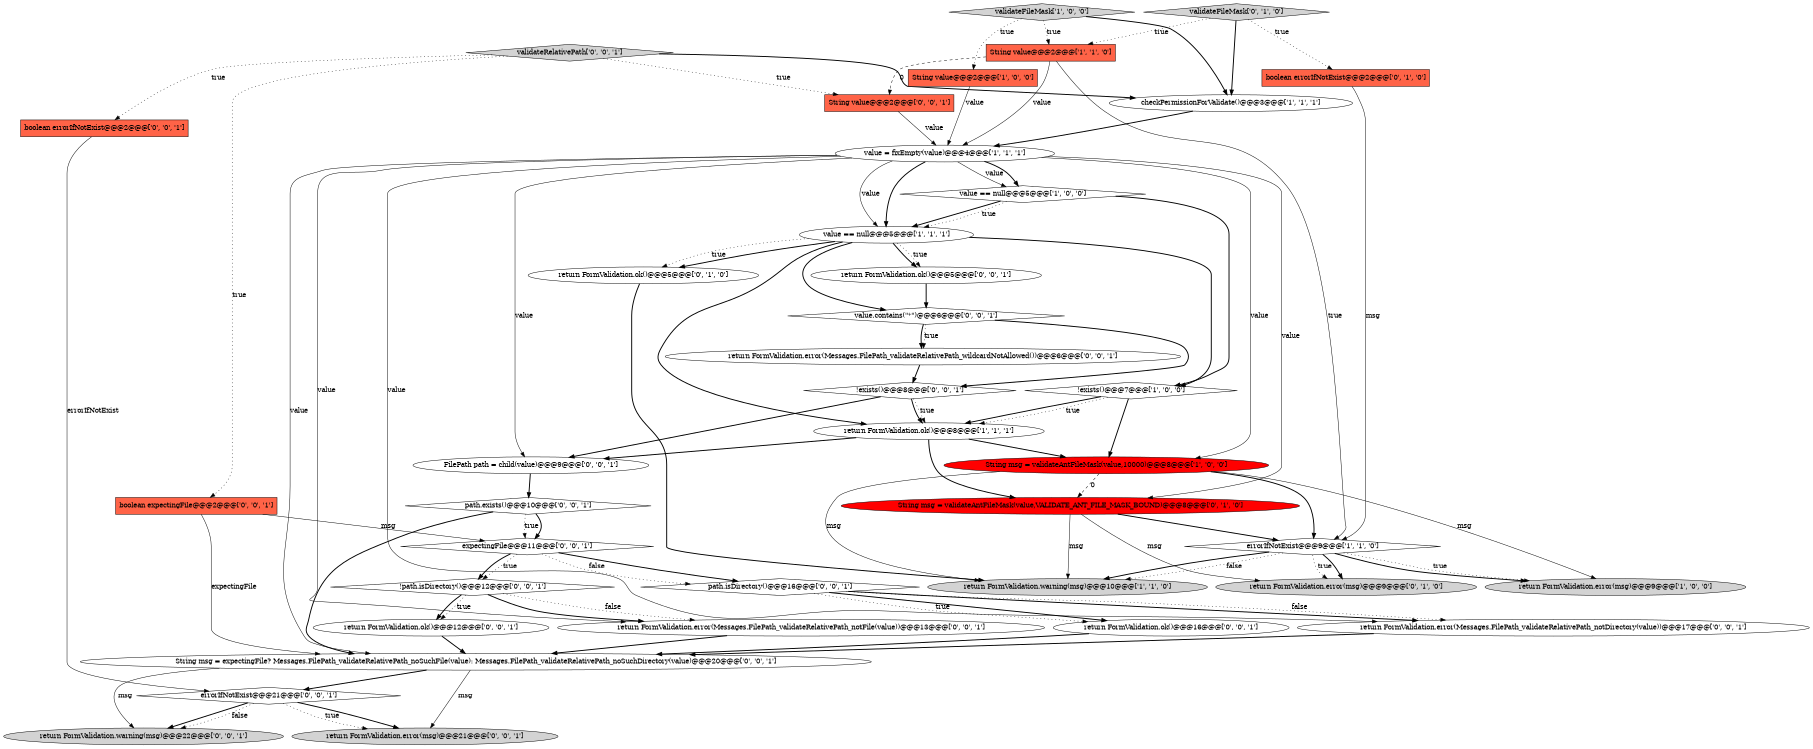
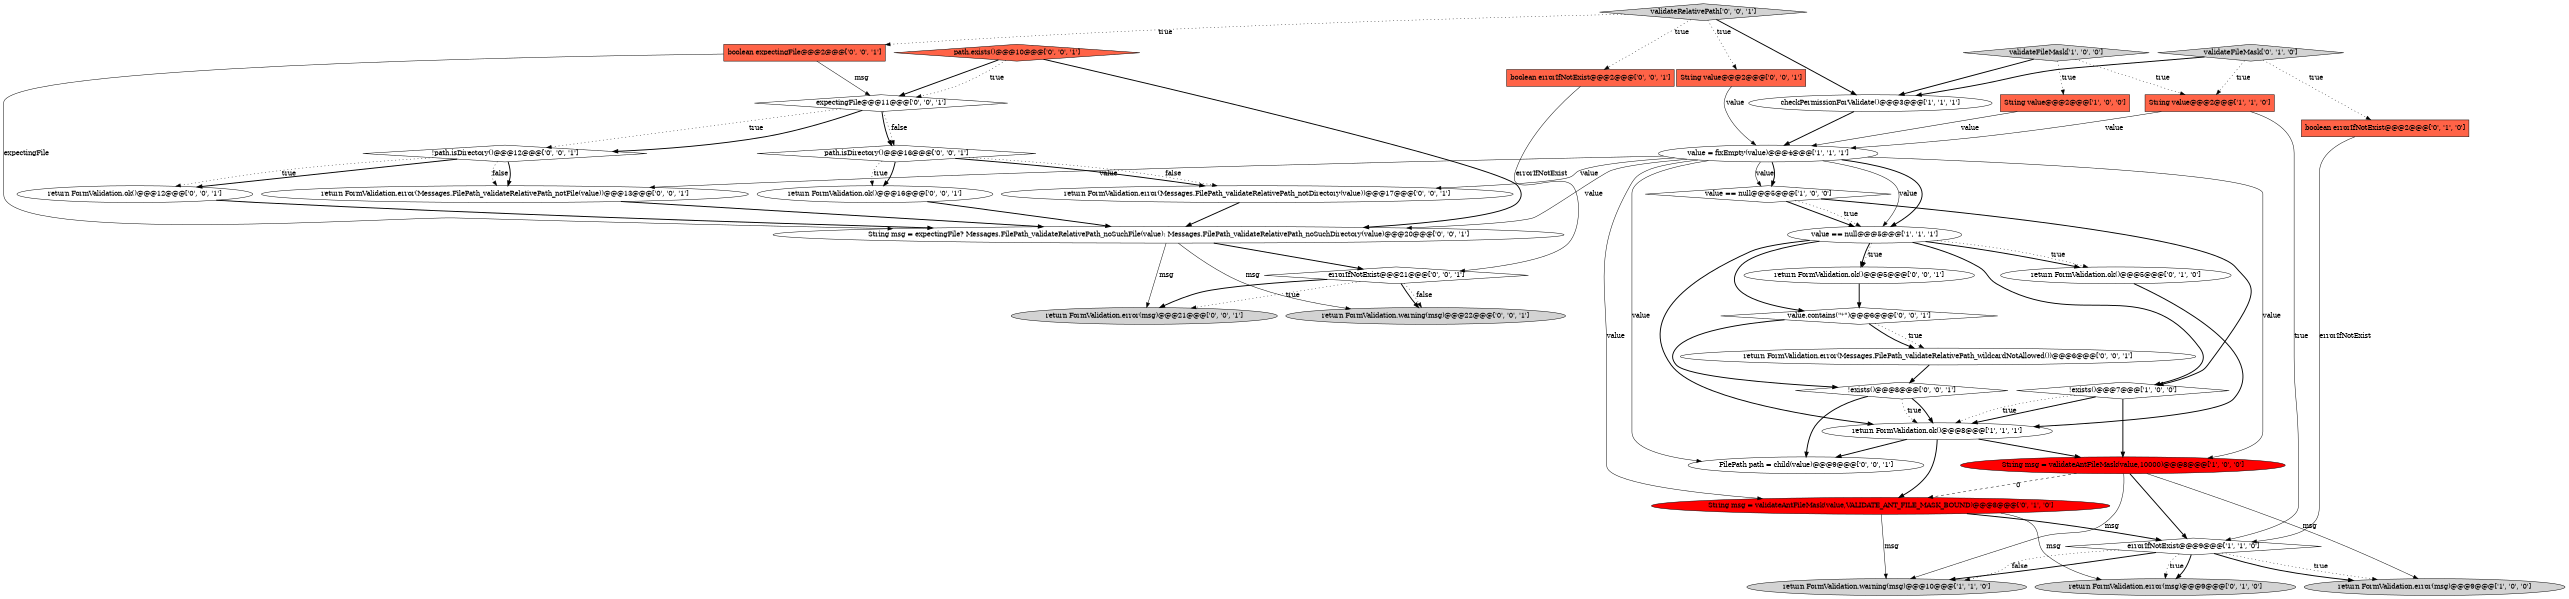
(931, 62) -> none
(1373, 316) -> (2345, 336)
(530, 483) -> none
(528, 506) -> (1017, 53)
(686, 552) -> (2223, 405)
